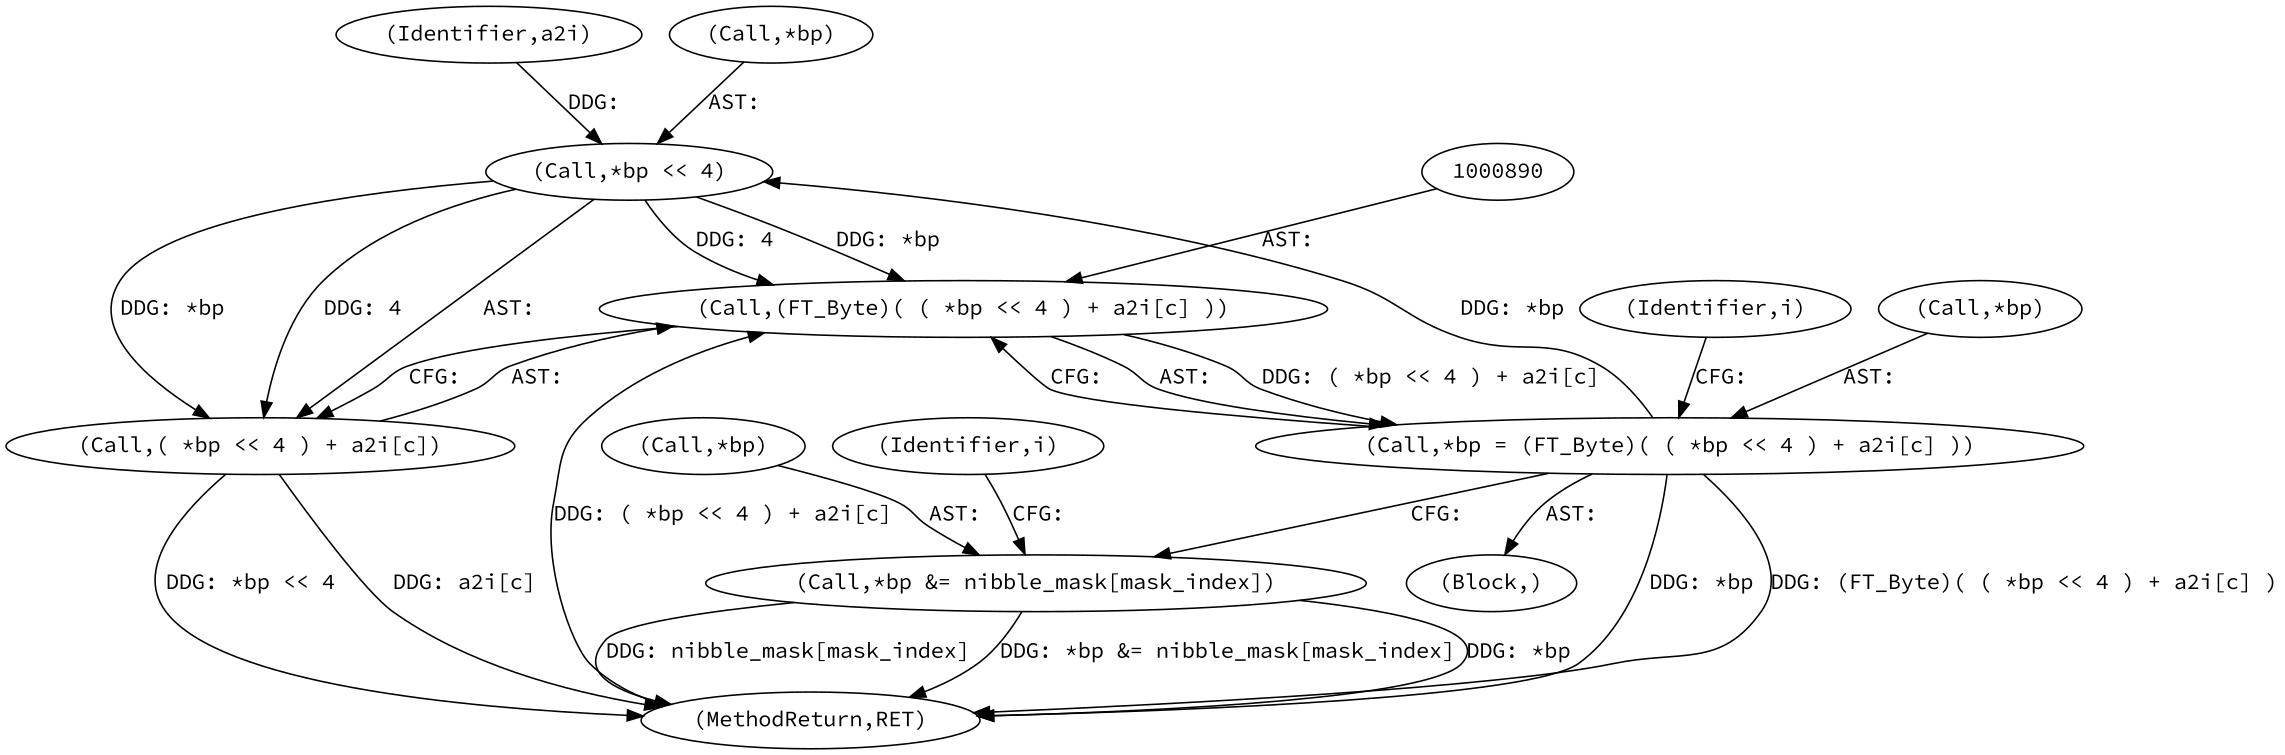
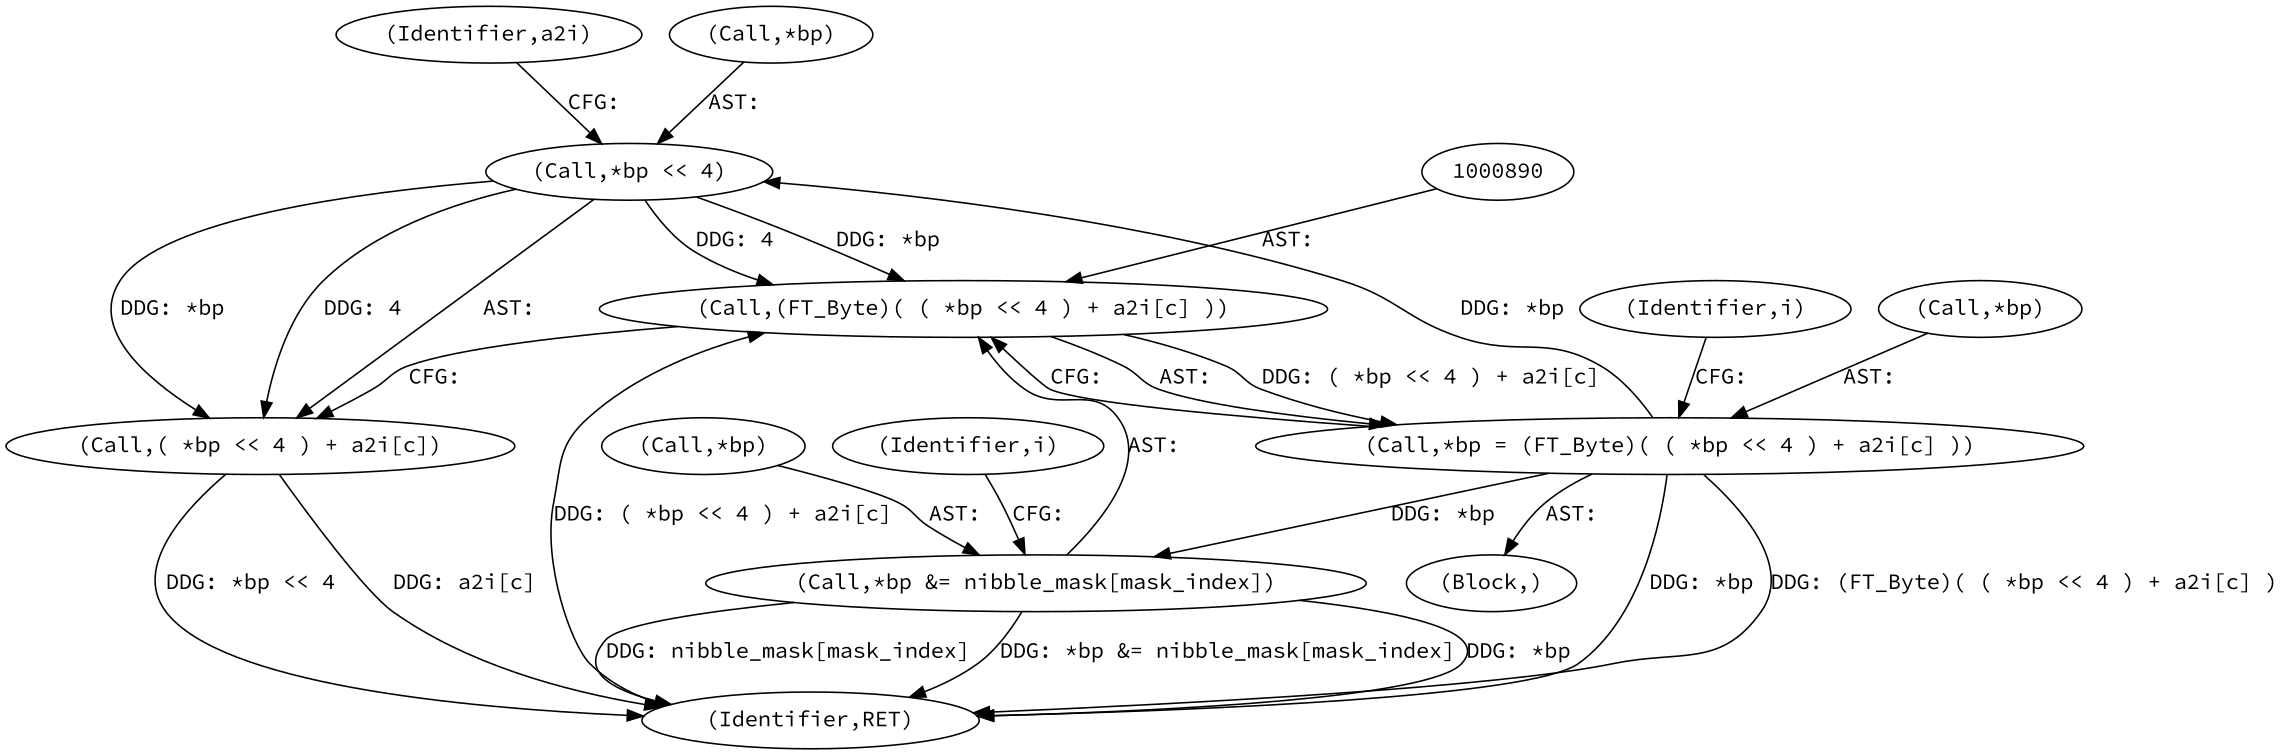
(601, 103) -> (601, 103)
(514, 365) -> (1119, 419)
(1443, 515) -> (1443, 515)
(811, 720) -> (811, 720)
